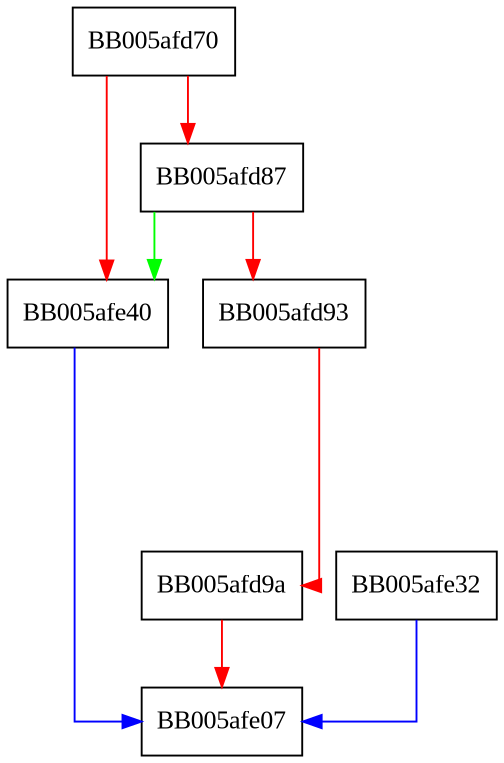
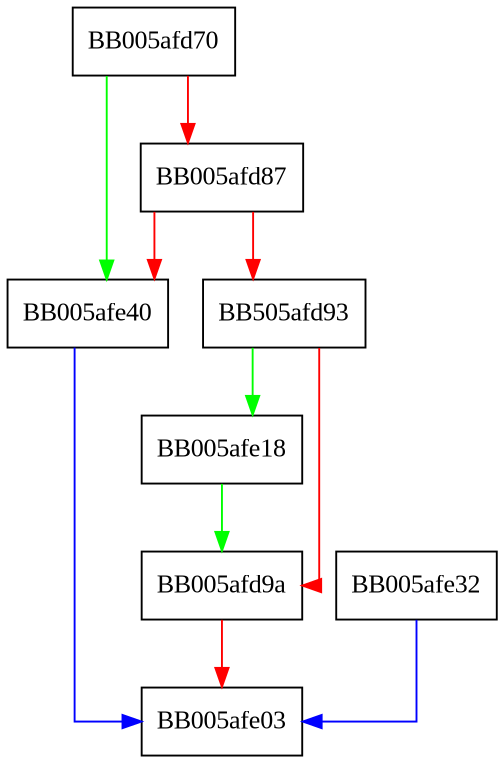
(107, 168) -> (107, 168)
(154, 236) -> (154, 236)
(284, 314) -> (284, 314)
none -> (222, 450)
(222, 722) -> (222, 722)
